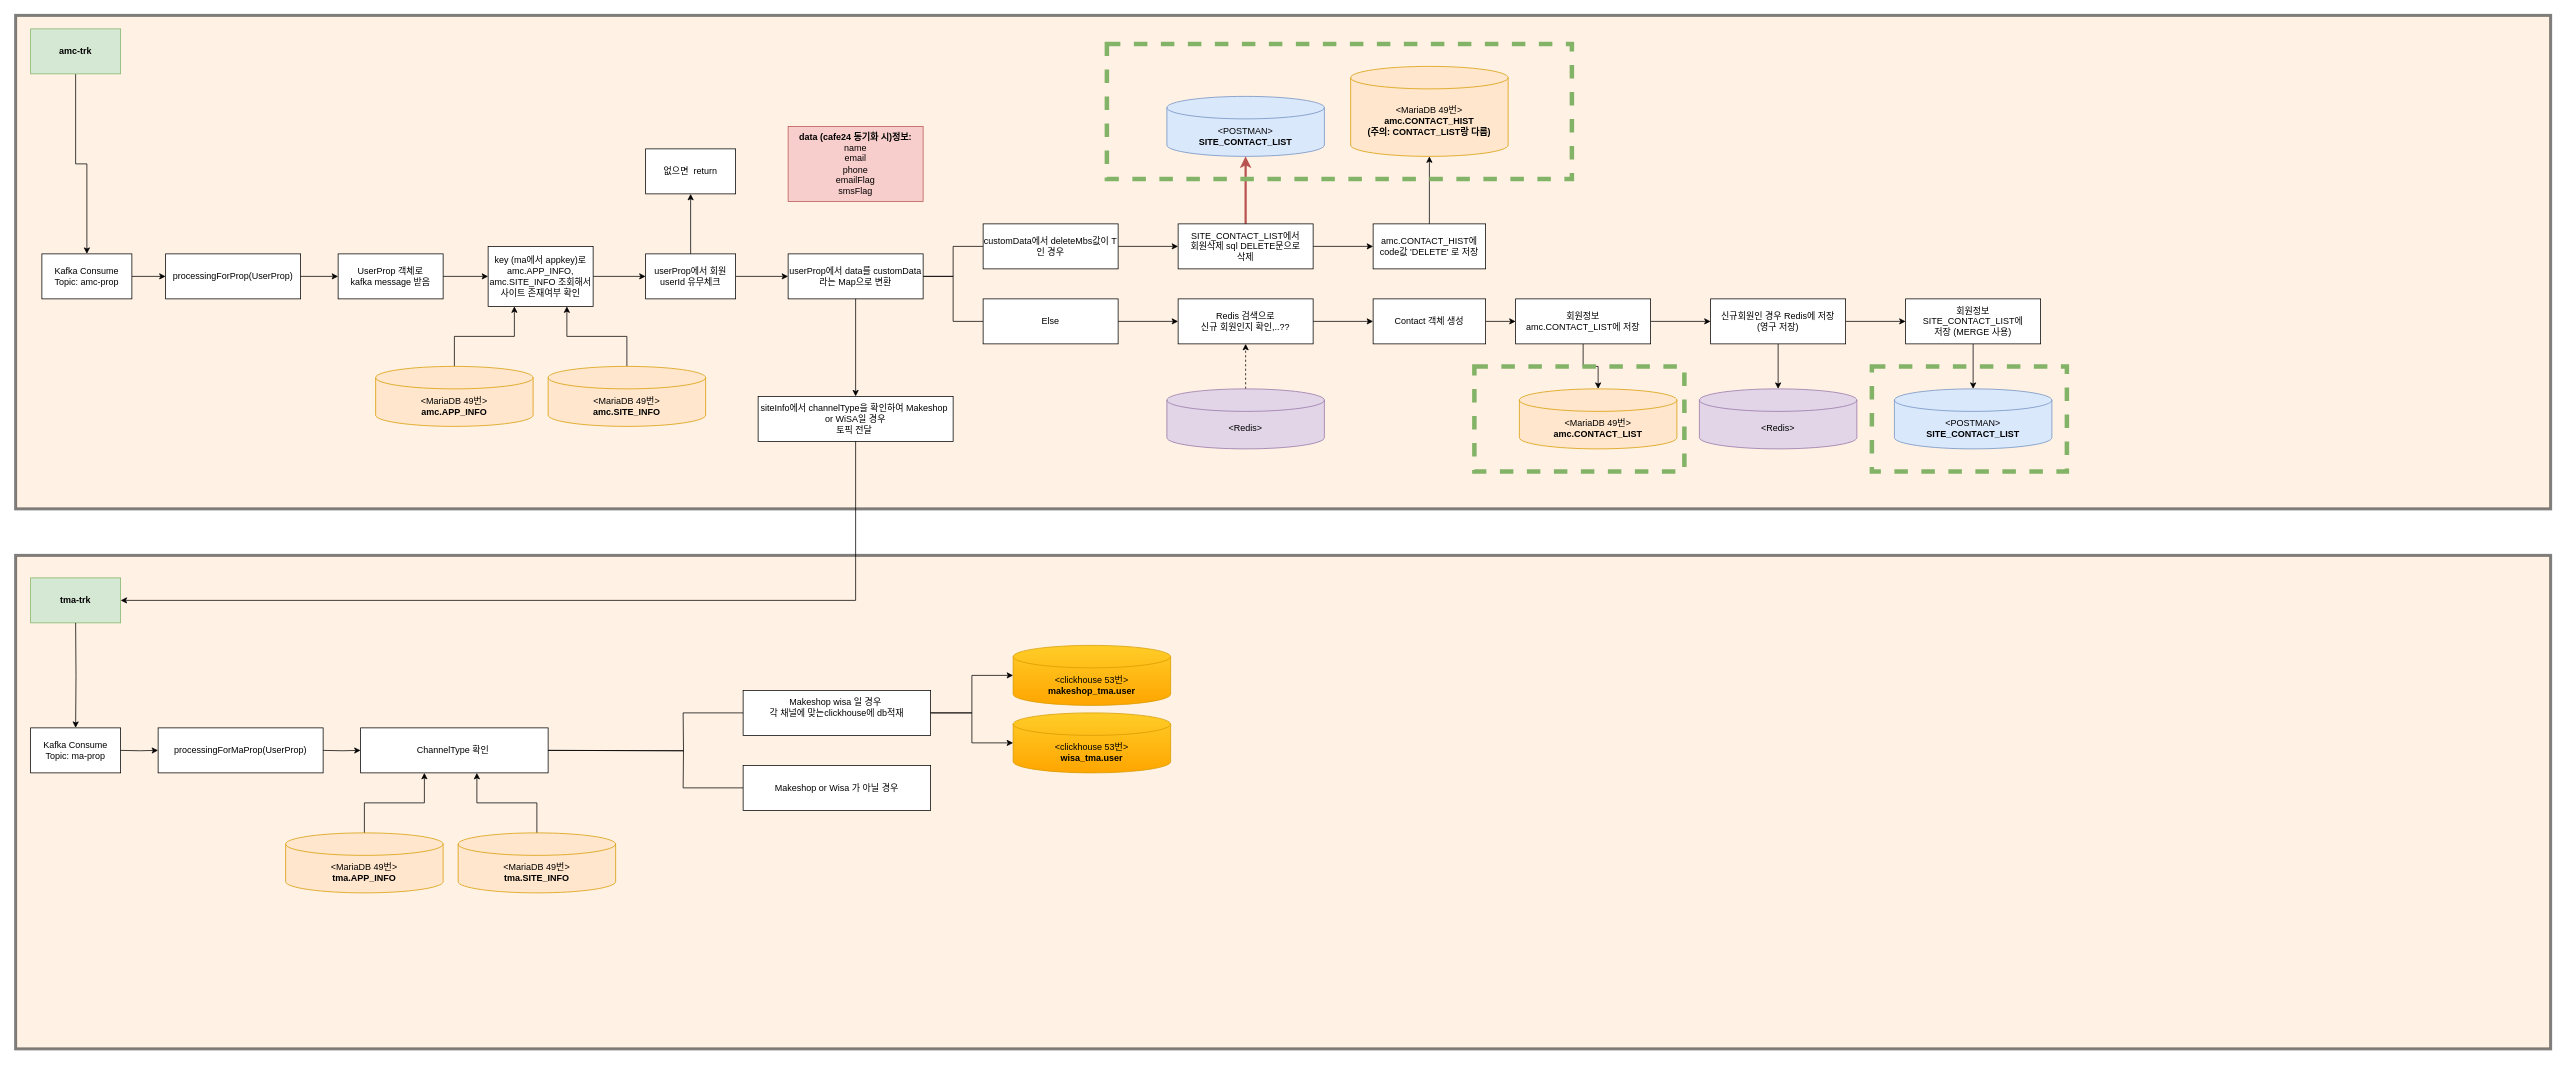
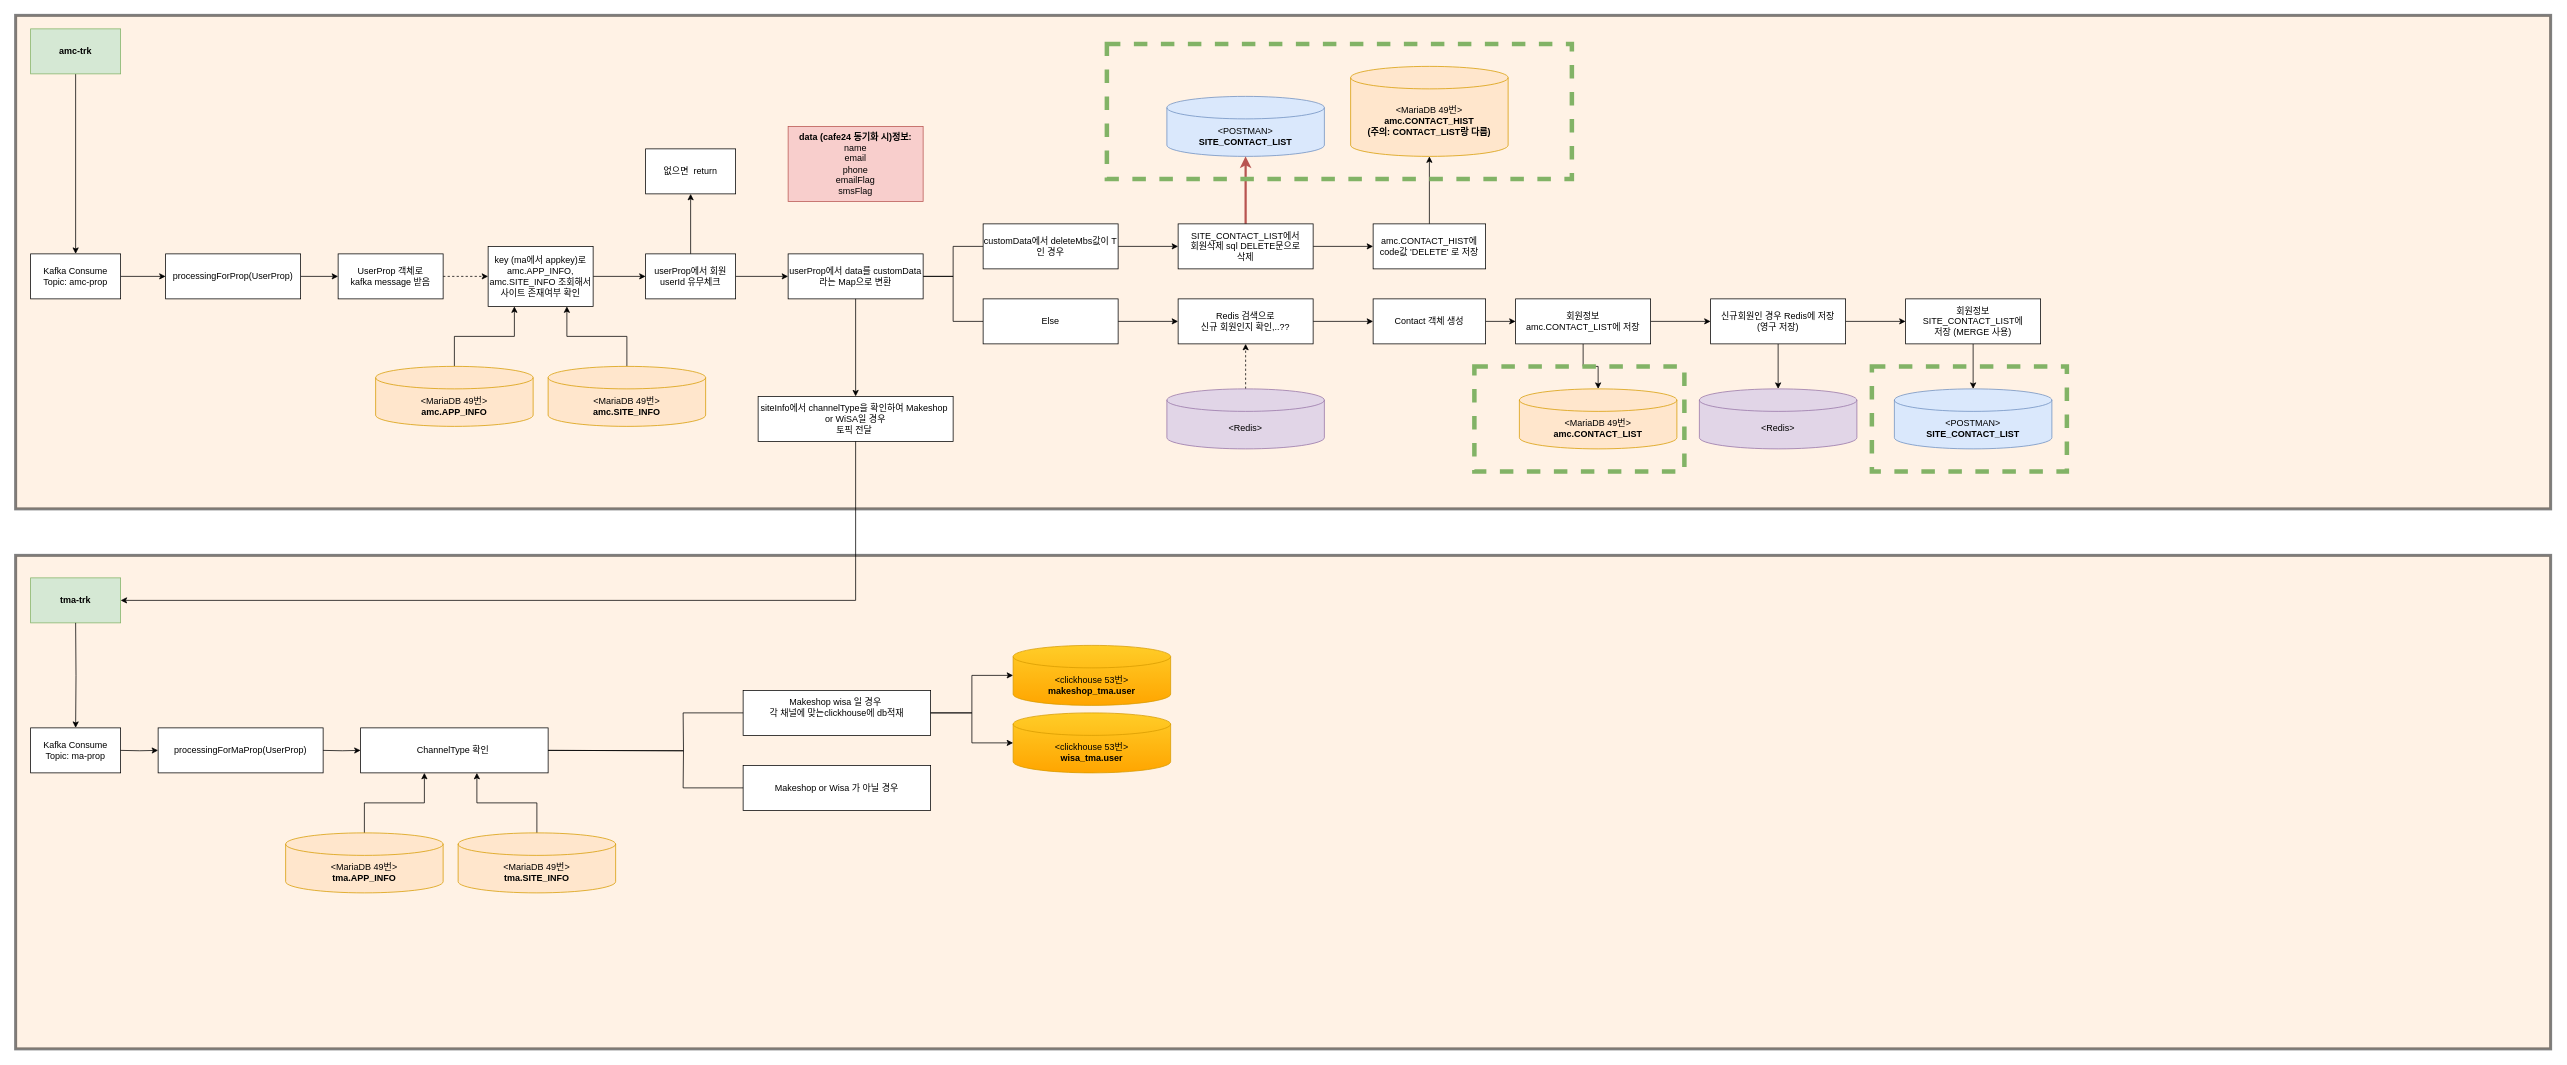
(87, 276) -> (75, 276)
(463, 276) -> (463, 276)
